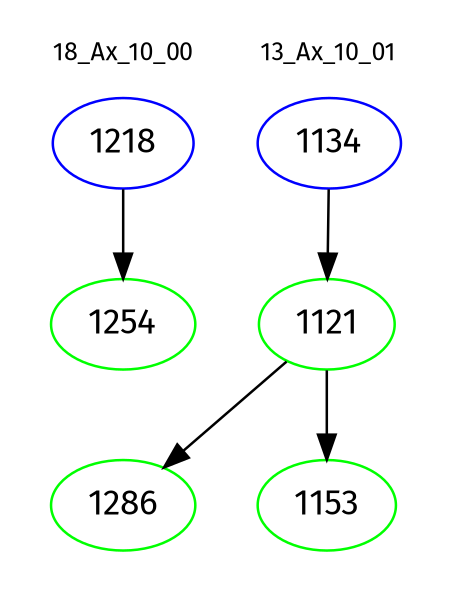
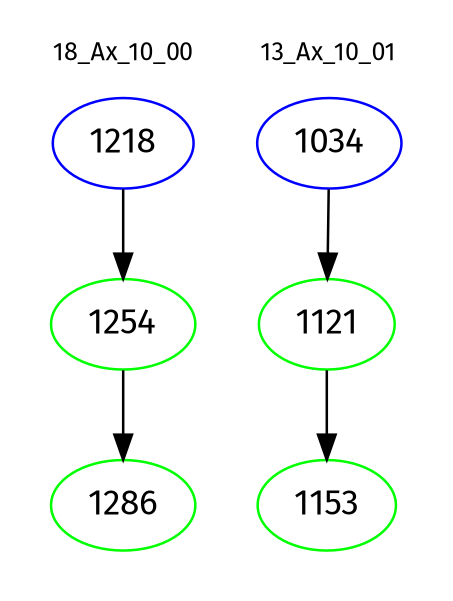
(329, 143) -> (329, 143)
(253, 390) -> (123, 402)
